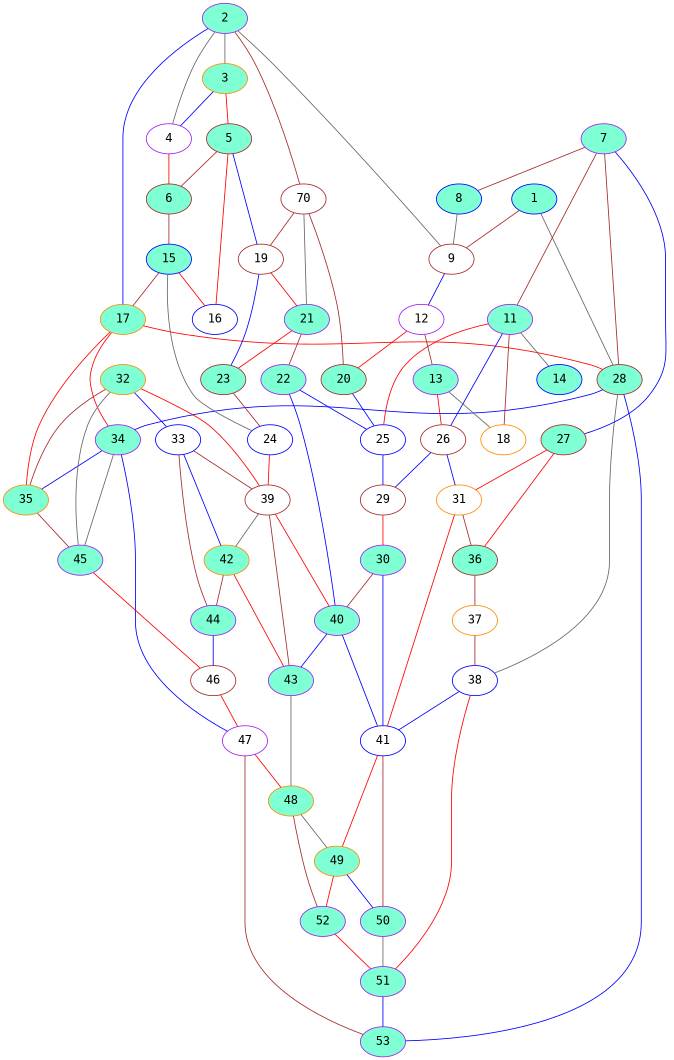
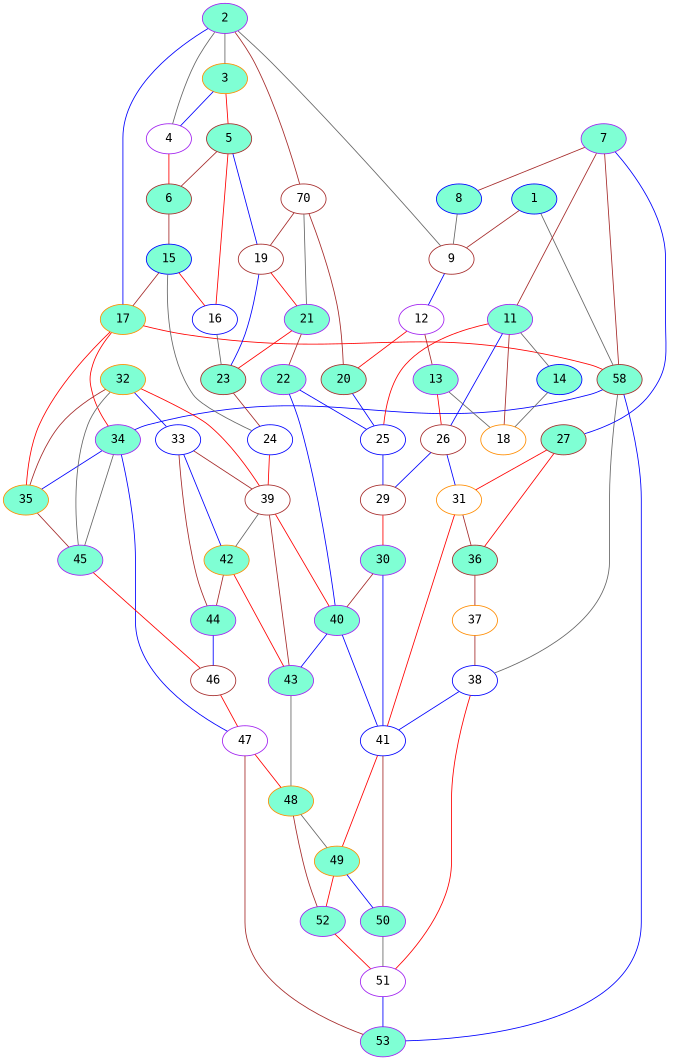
none -> (219, 349)
(620, 380) -> (620, 380)
none -> (529, 412)
(383, 982) -> (383, 982)
